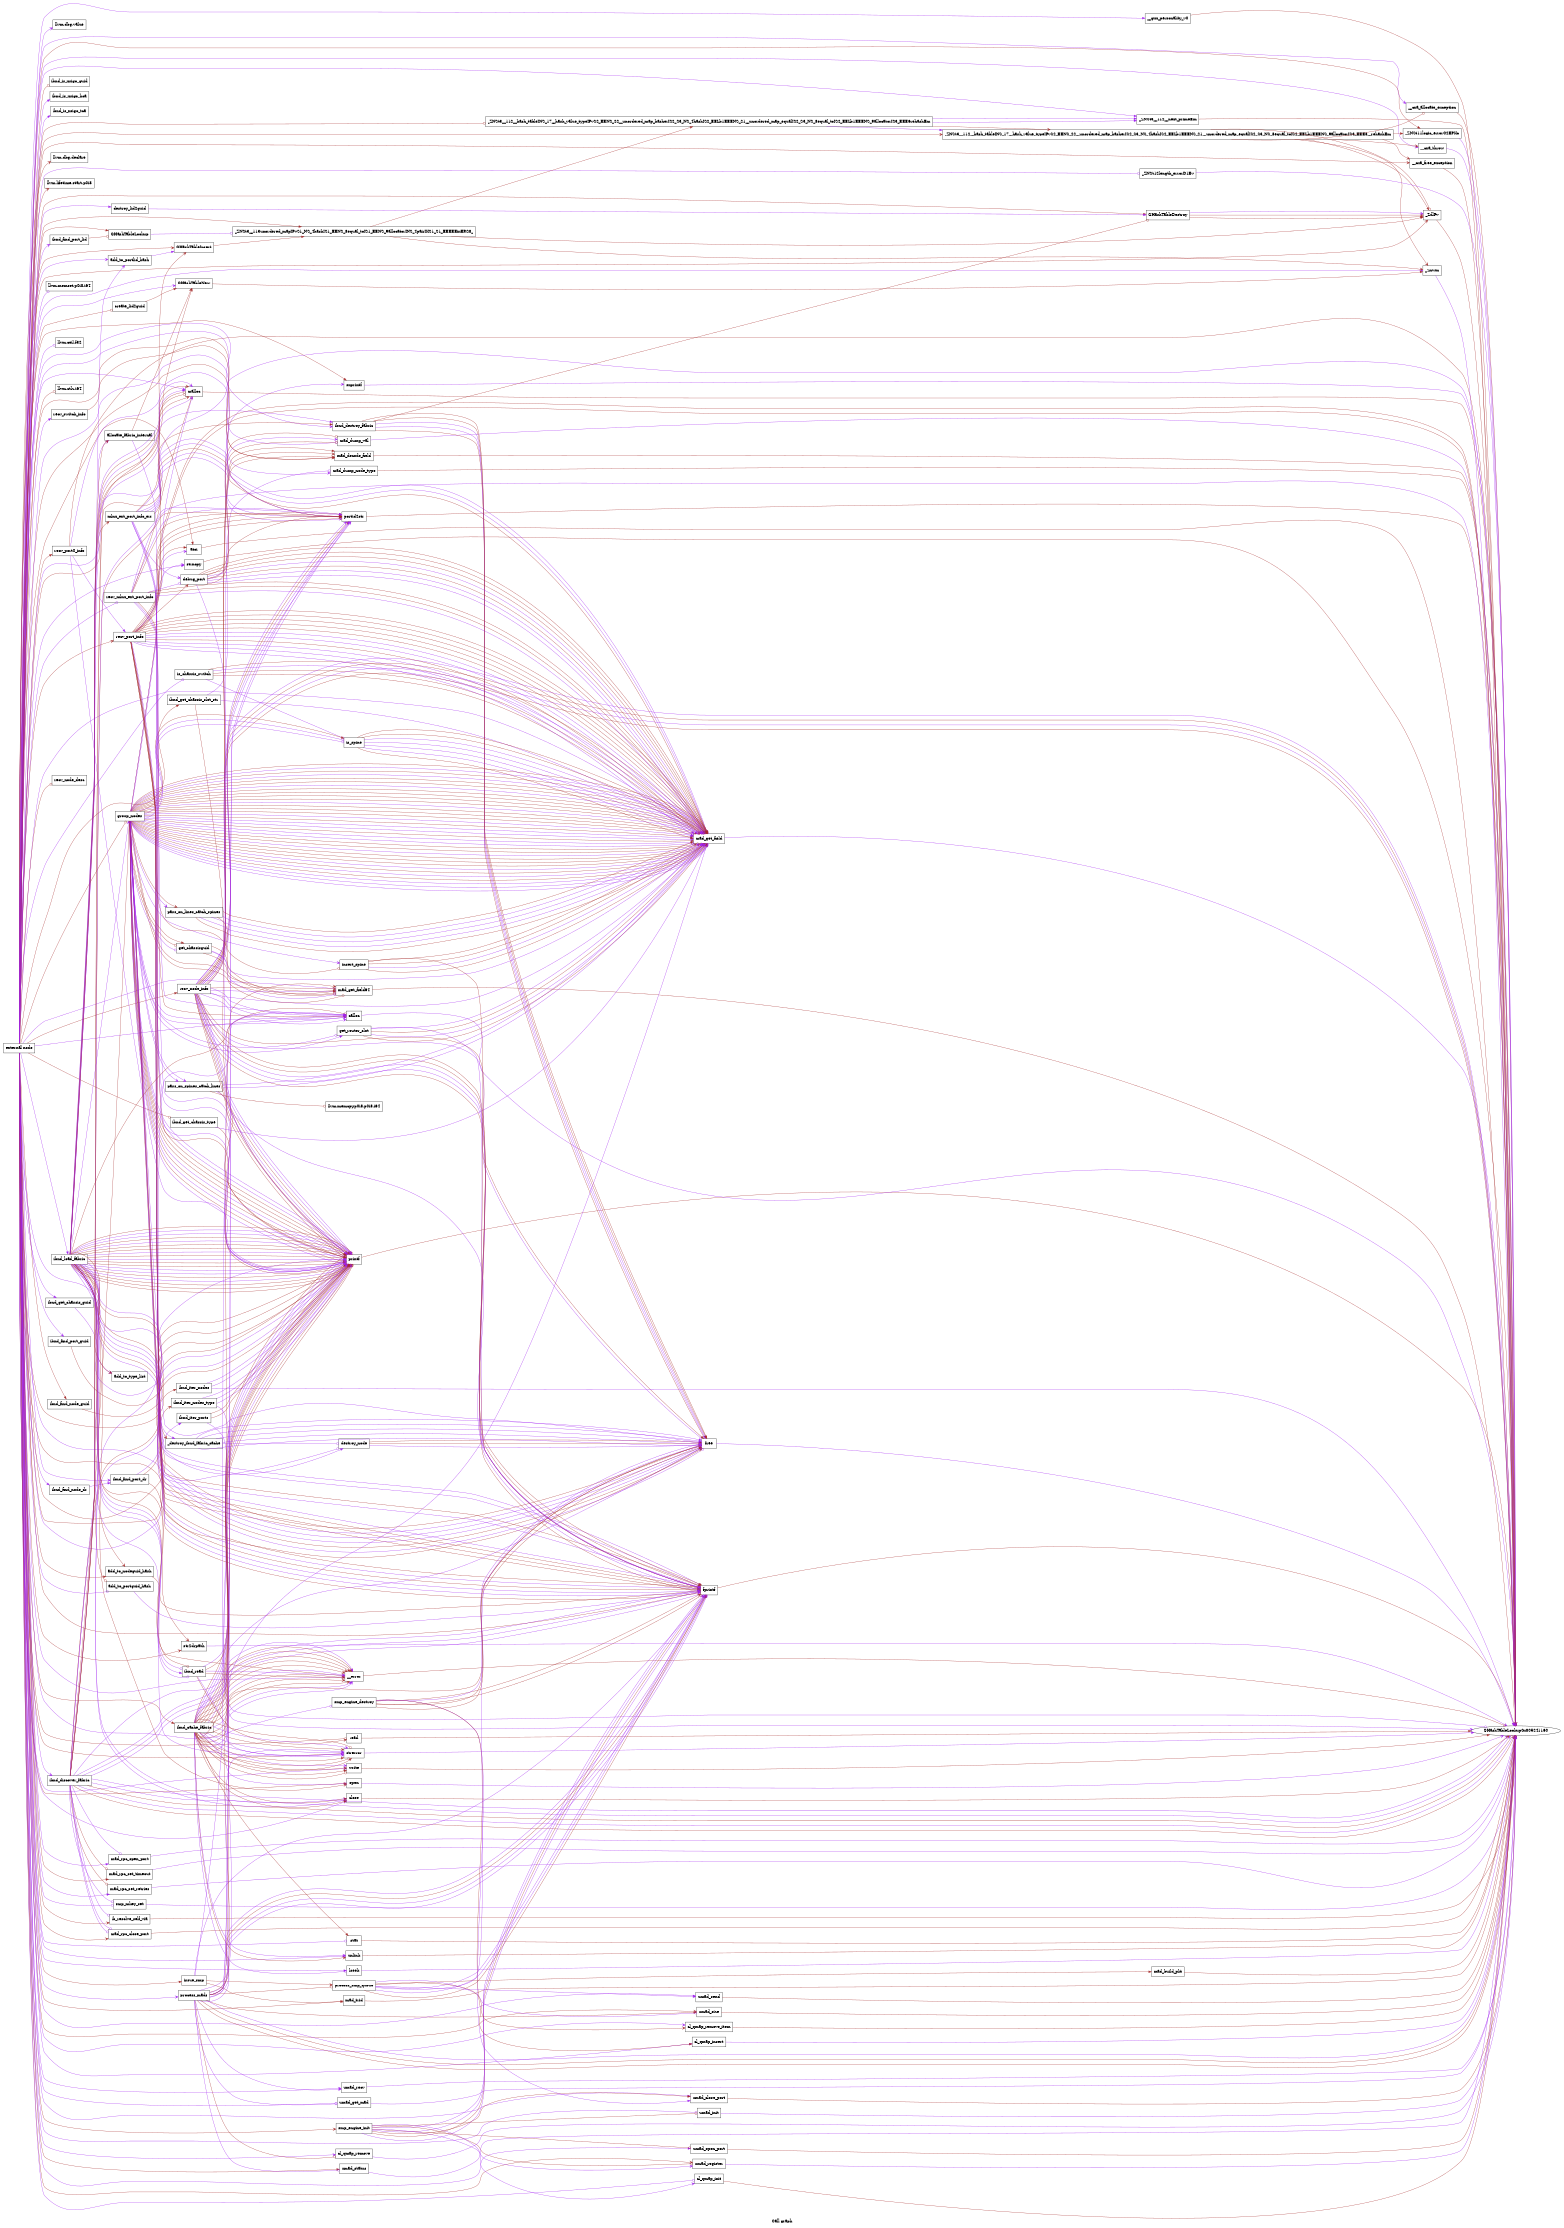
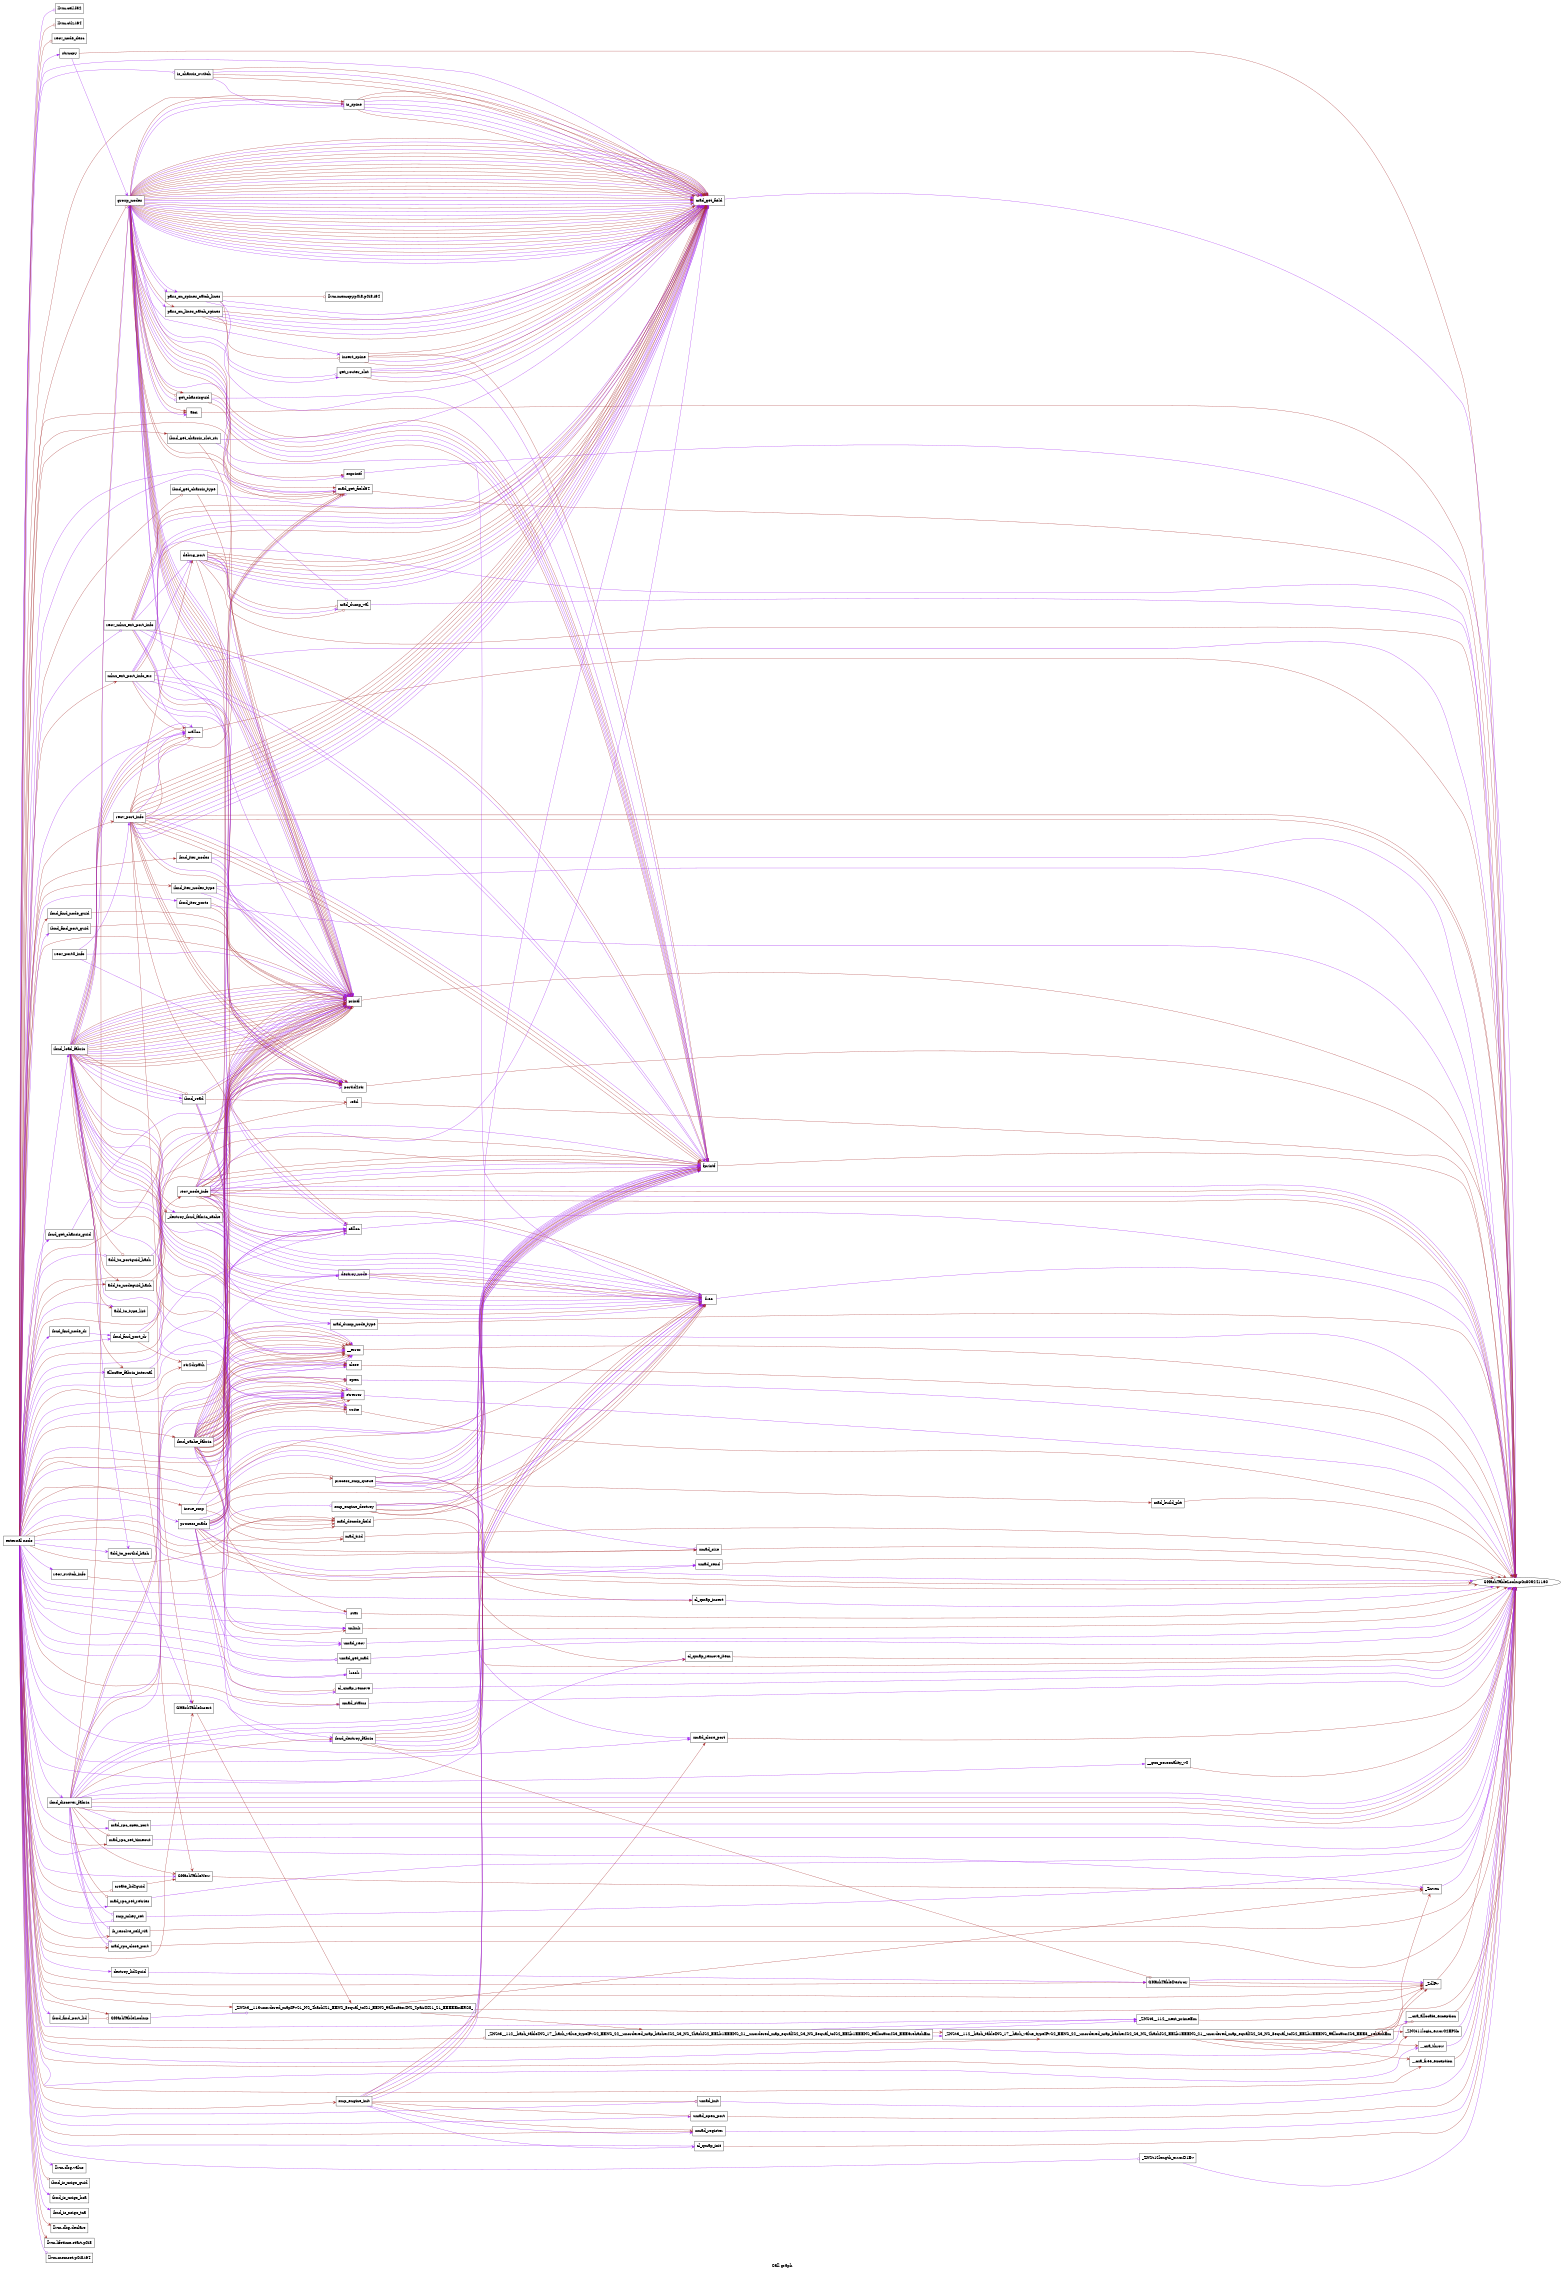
(1384, 324) -> (1280, 627)
(163, 491) -> (161, 699)
(150, 682) -> (99, 126)
(27, 798) -> (26, 708)
